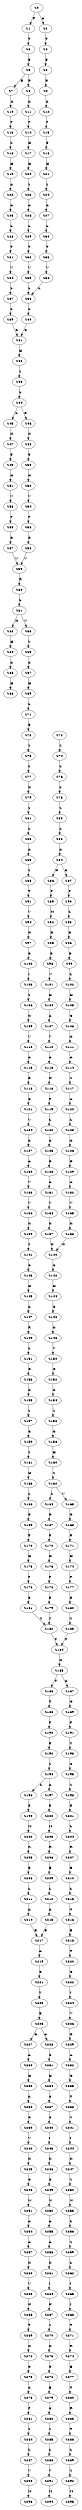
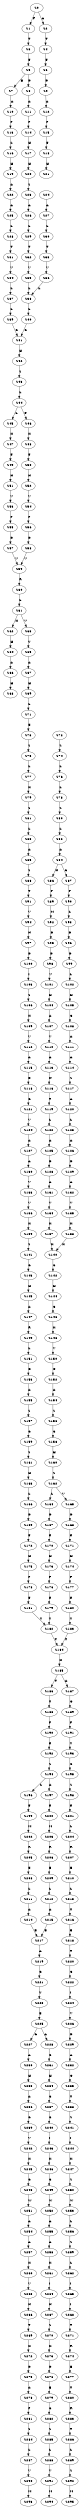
(46, 183) -> none
